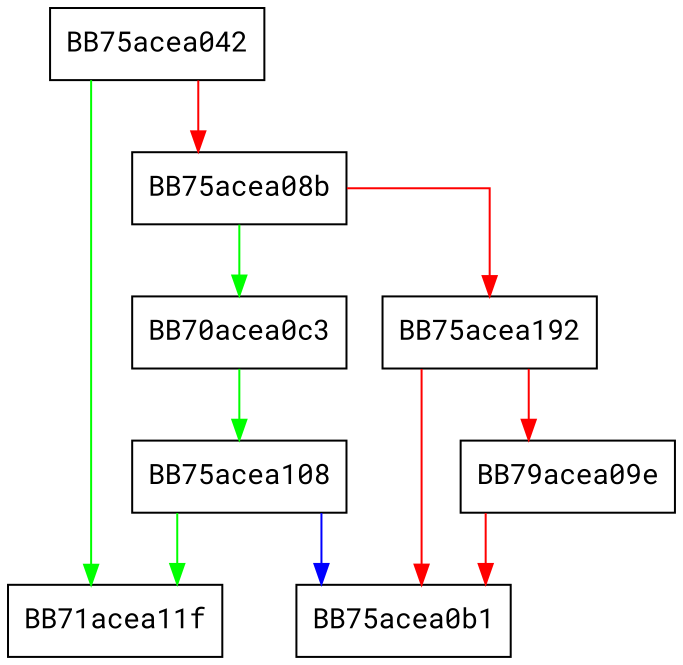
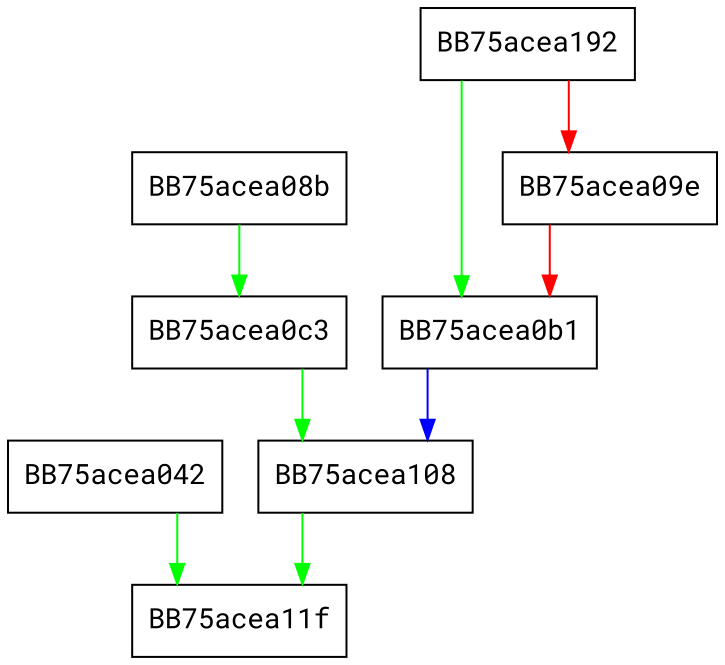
(198, 106) -> none
(462, 188) -> none
(239, 332) -> (239, 332)
(422, 467) -> (462, 178)
(568, 477) -> (610, 188)
(321, 539) -> (428, 394)
(115, 621) -> (239, 621)
